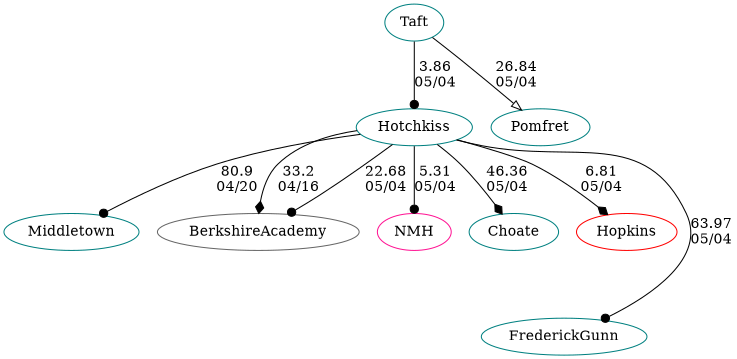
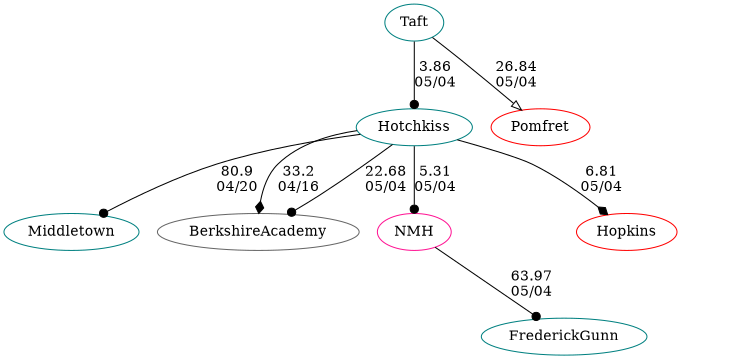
(541, 127) -> (541, 127)
(651, 170) -> (484, 281)
(514, 232) -> none
